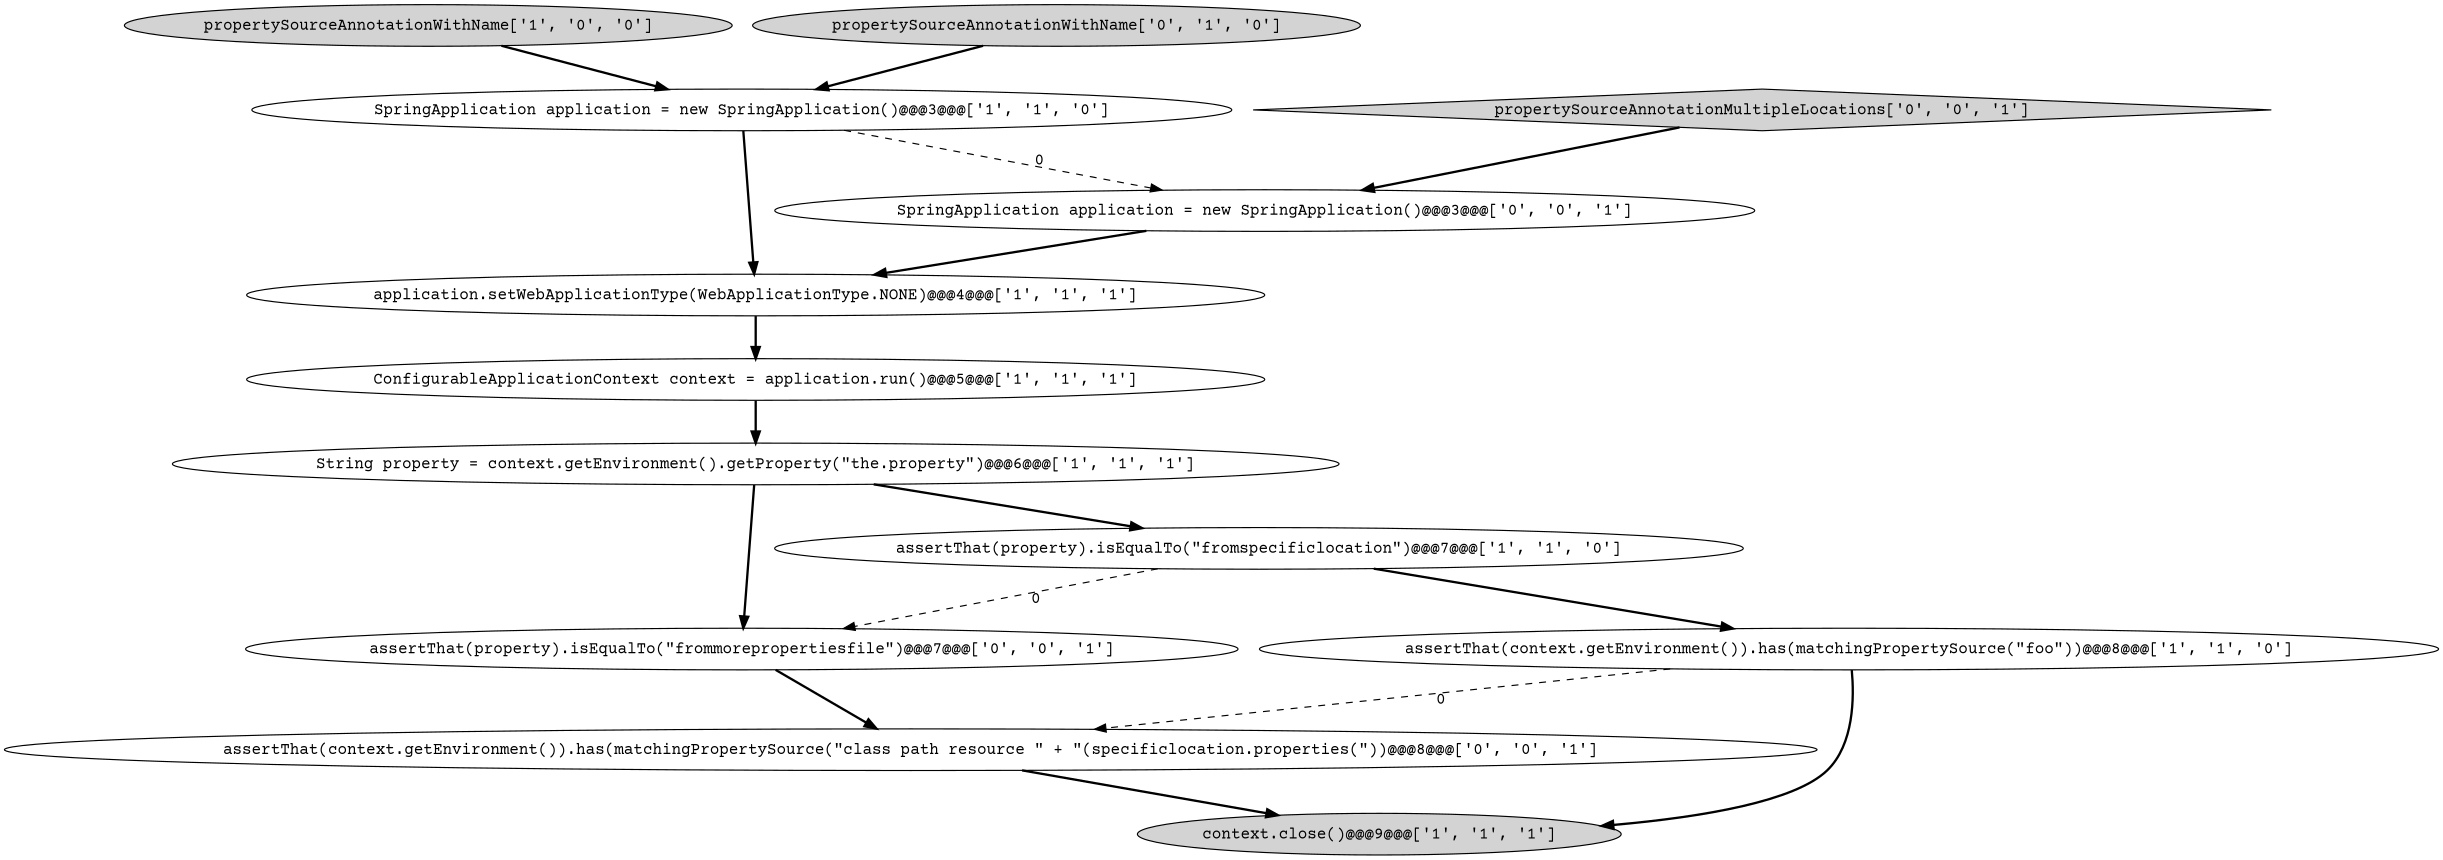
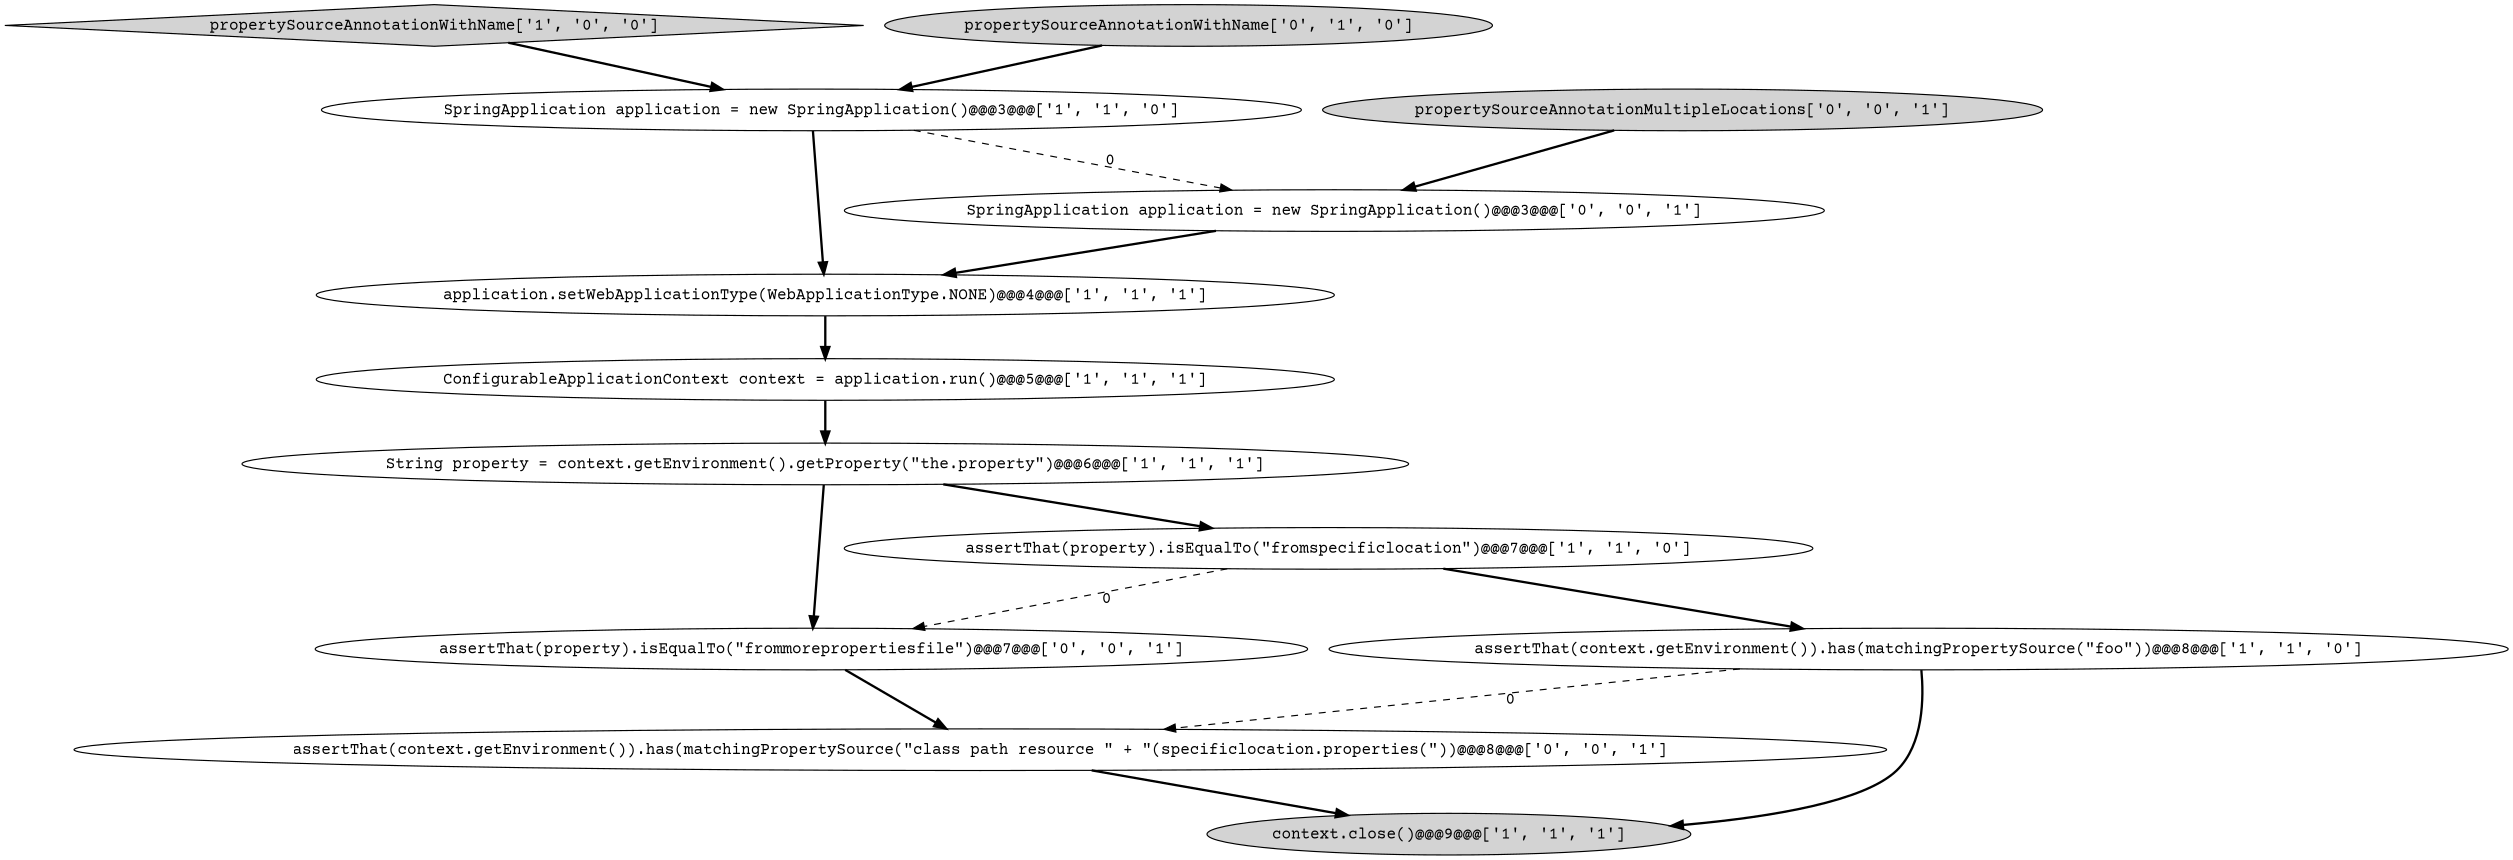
(428, 25) -> (434, 25)
(1762, 110) -> (1683, 110)
